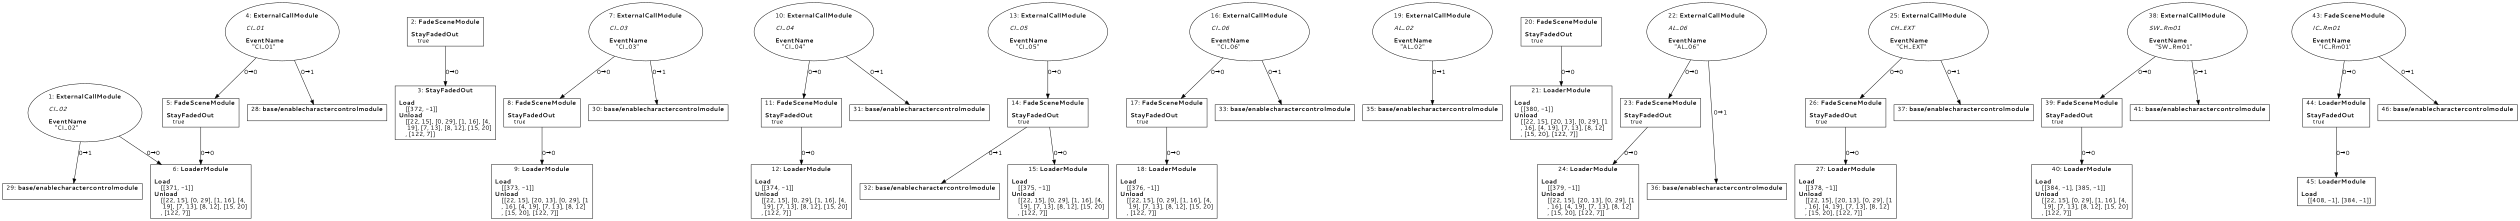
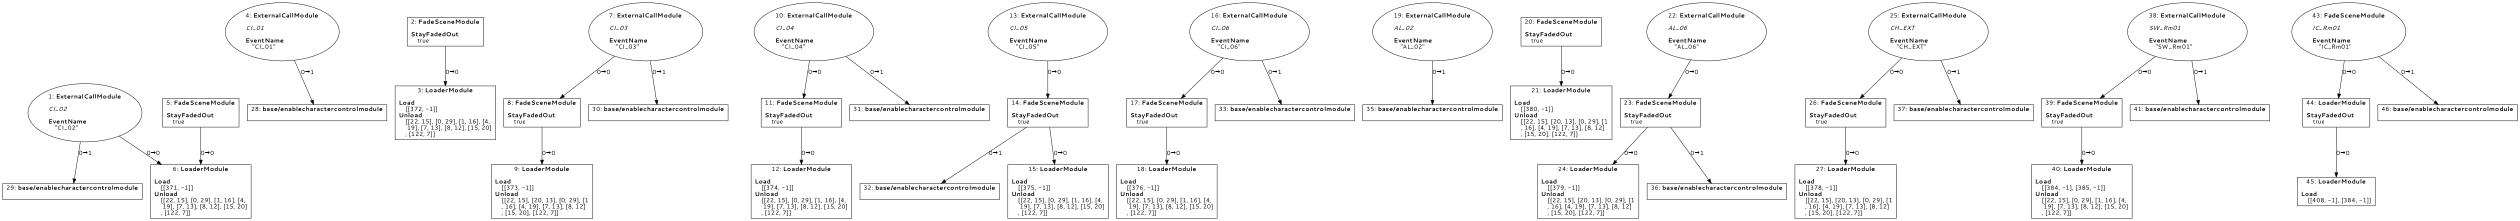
(237, 76) -> none
(449, 90) -> (449, 90)
(1712, 120) -> (1690, 153)
